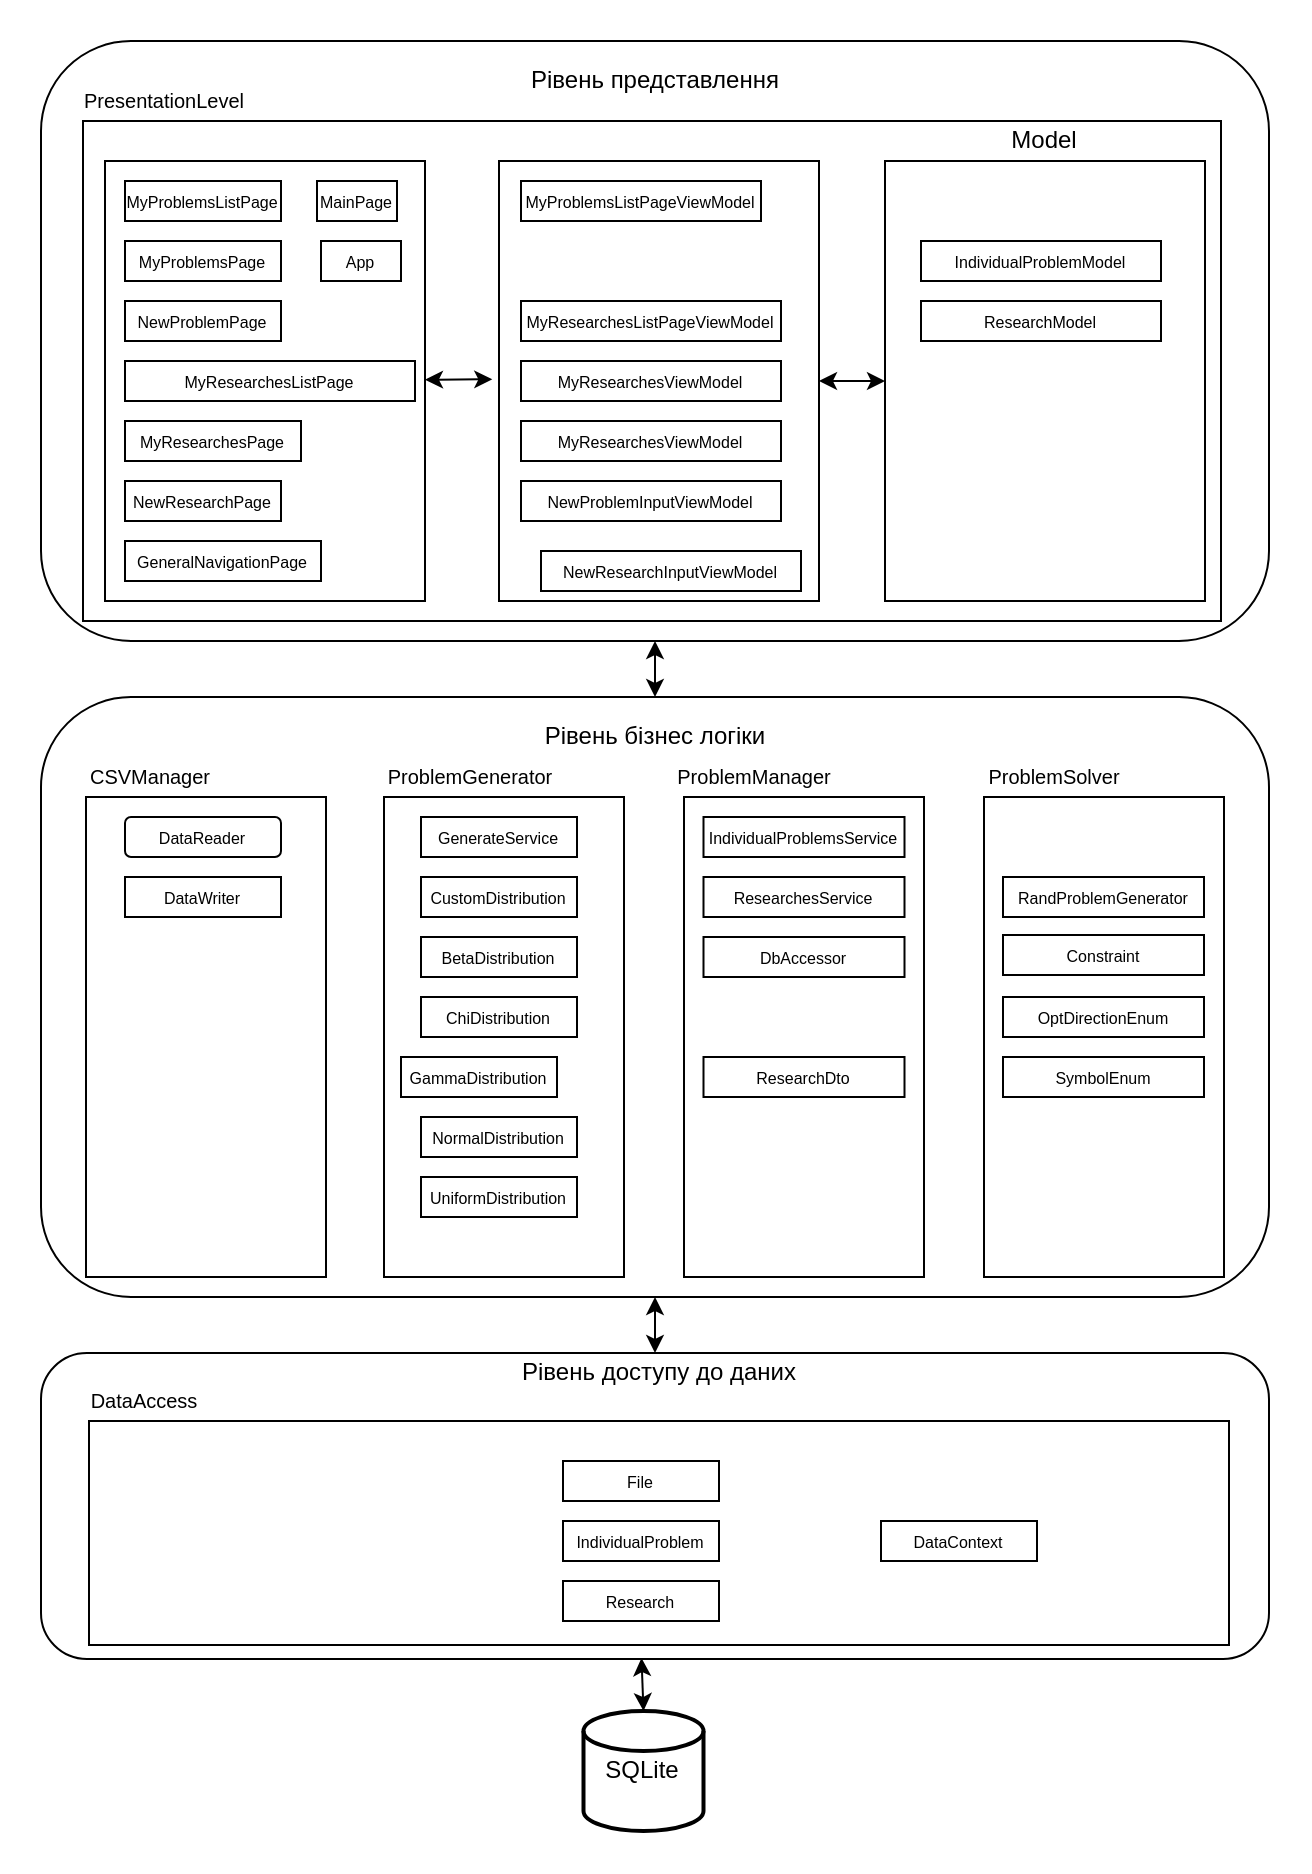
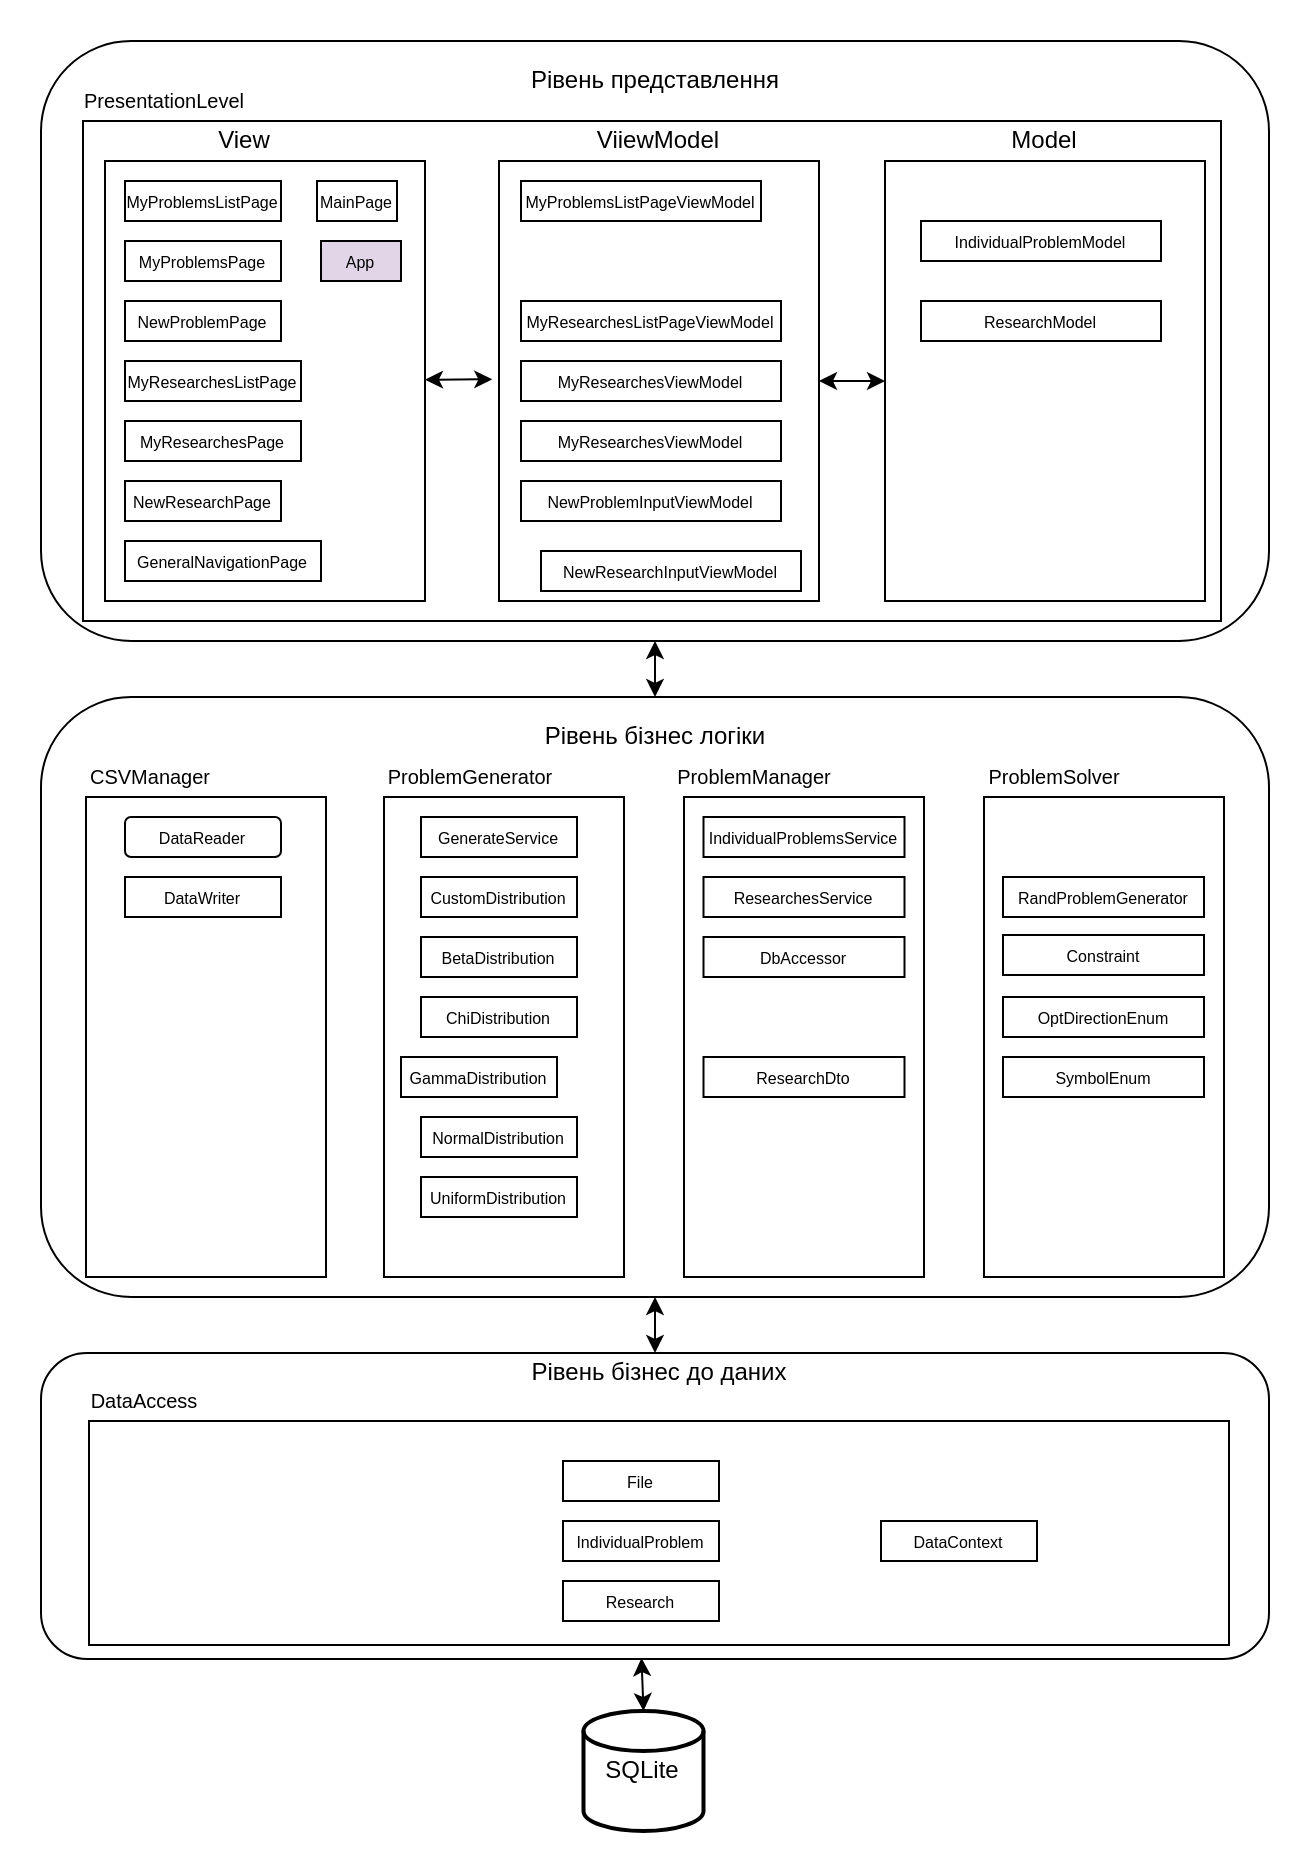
none -> (245, 141)
none -> (659, 141)
(361, 261) -> (361, 261)
(1041, 261) -> (1041, 241)
(270, 381) -> (213, 381)
(660, 1373) -> (660, 1373)
